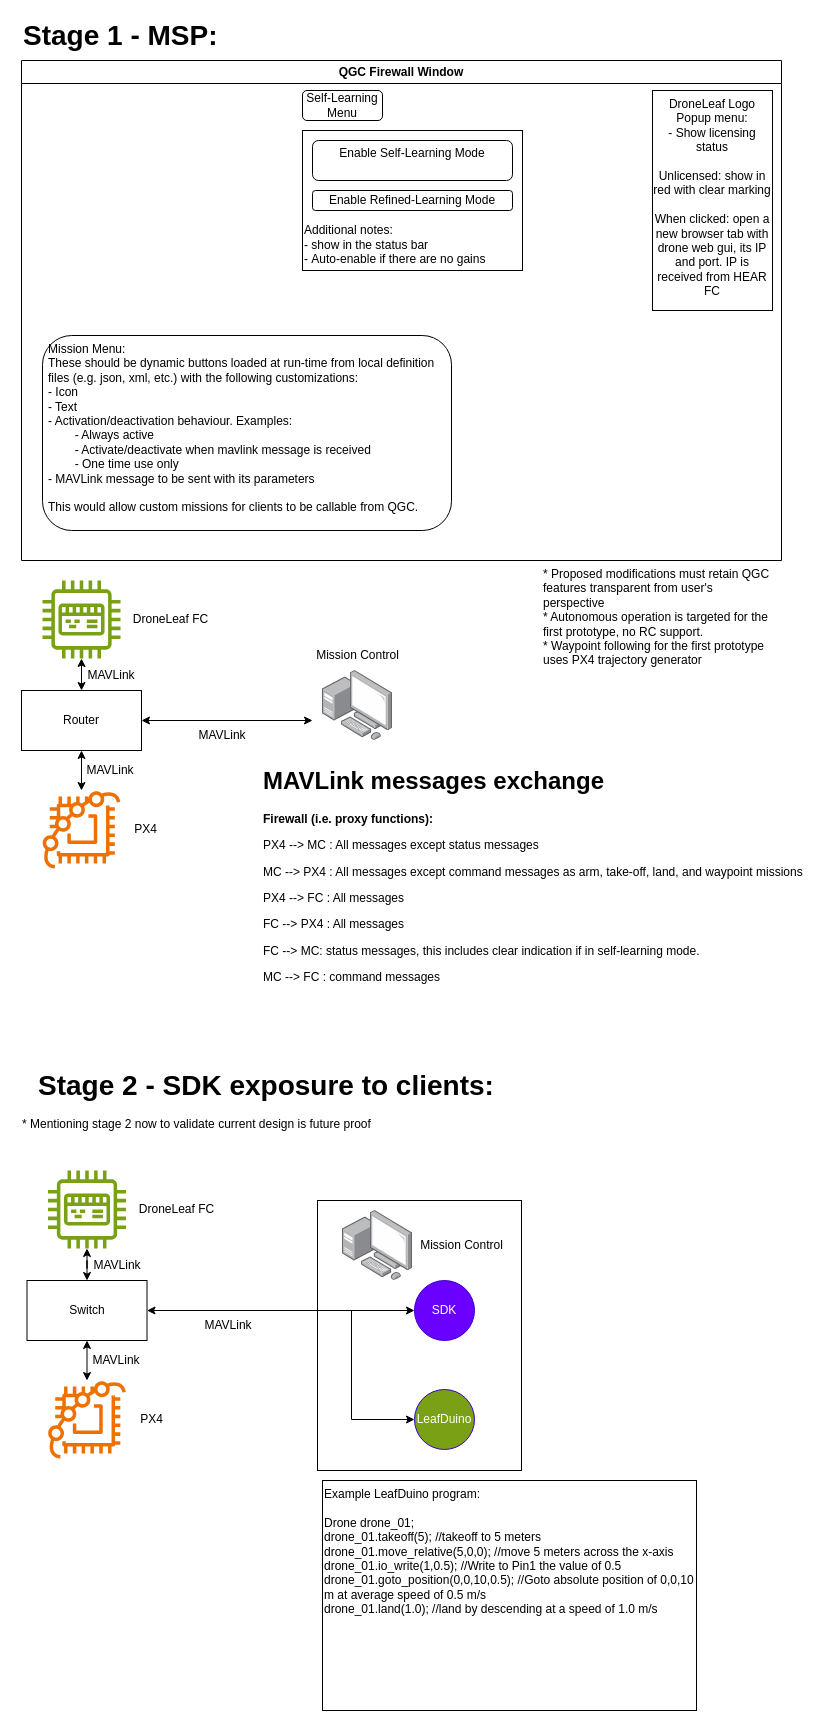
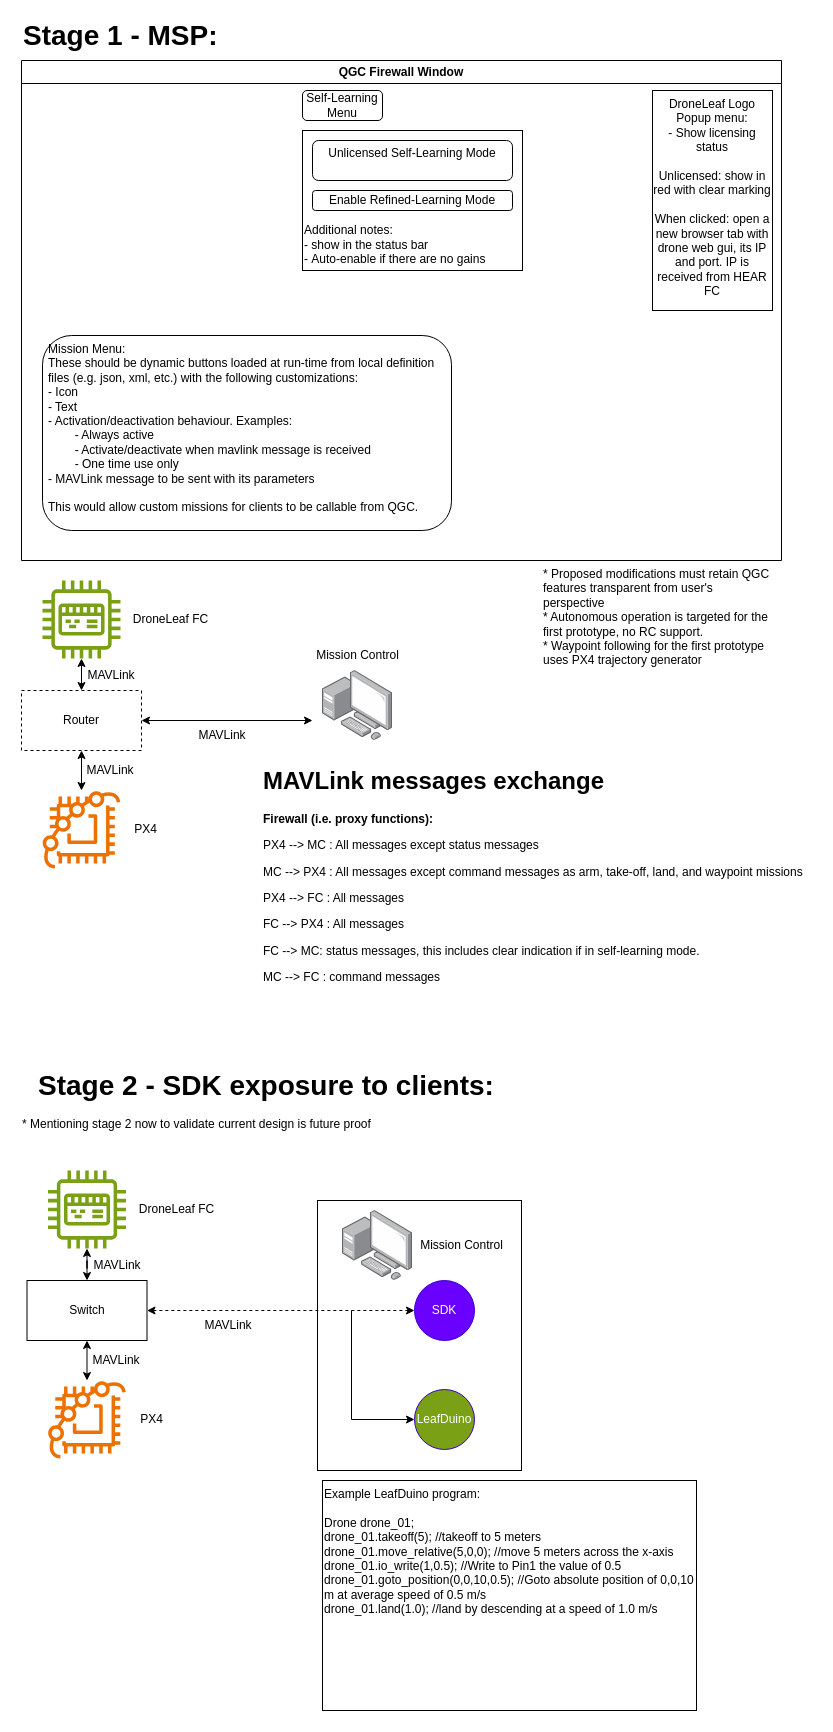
(413, 161) -> (413, 161)
(82, 721) -> (82, 721)
(280, 1311) -> (280, 1311)
